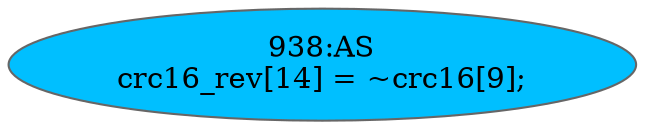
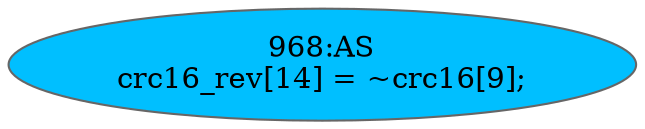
(322, 65) -> (322, 65)
